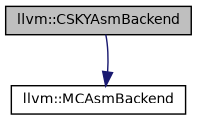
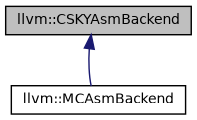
(108, 53) -> (89, 67)
